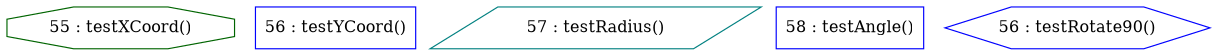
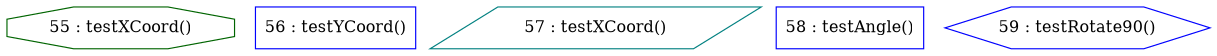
(596, 28) -> (596, 28)
(1078, 28) -> (1078, 28)
